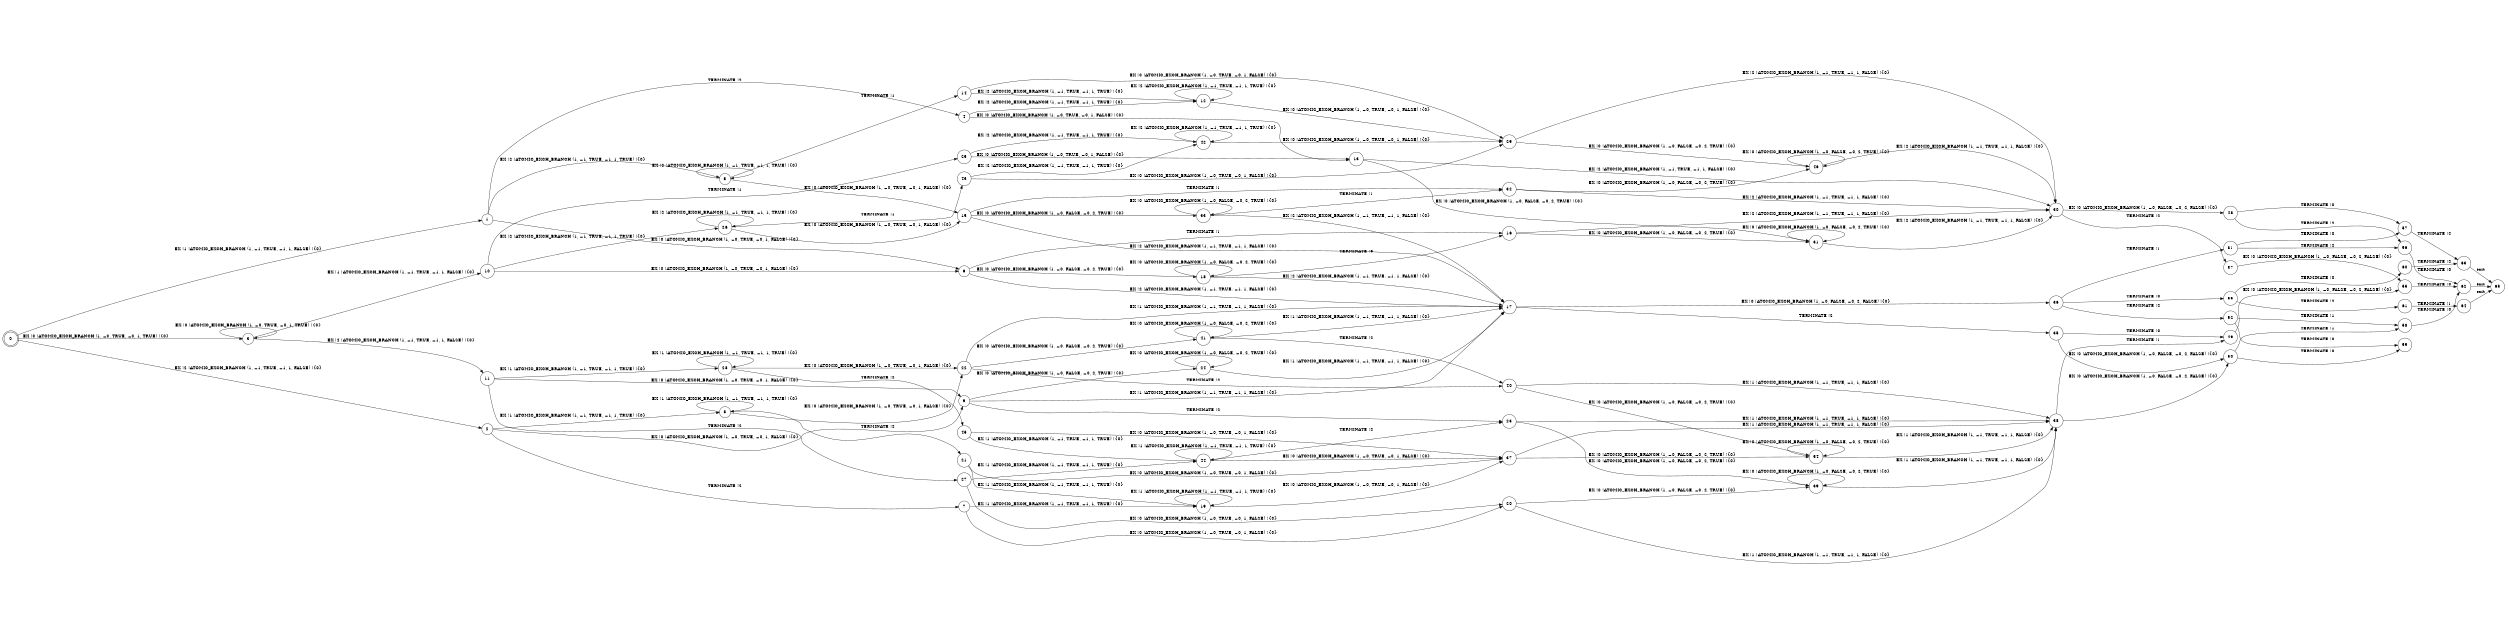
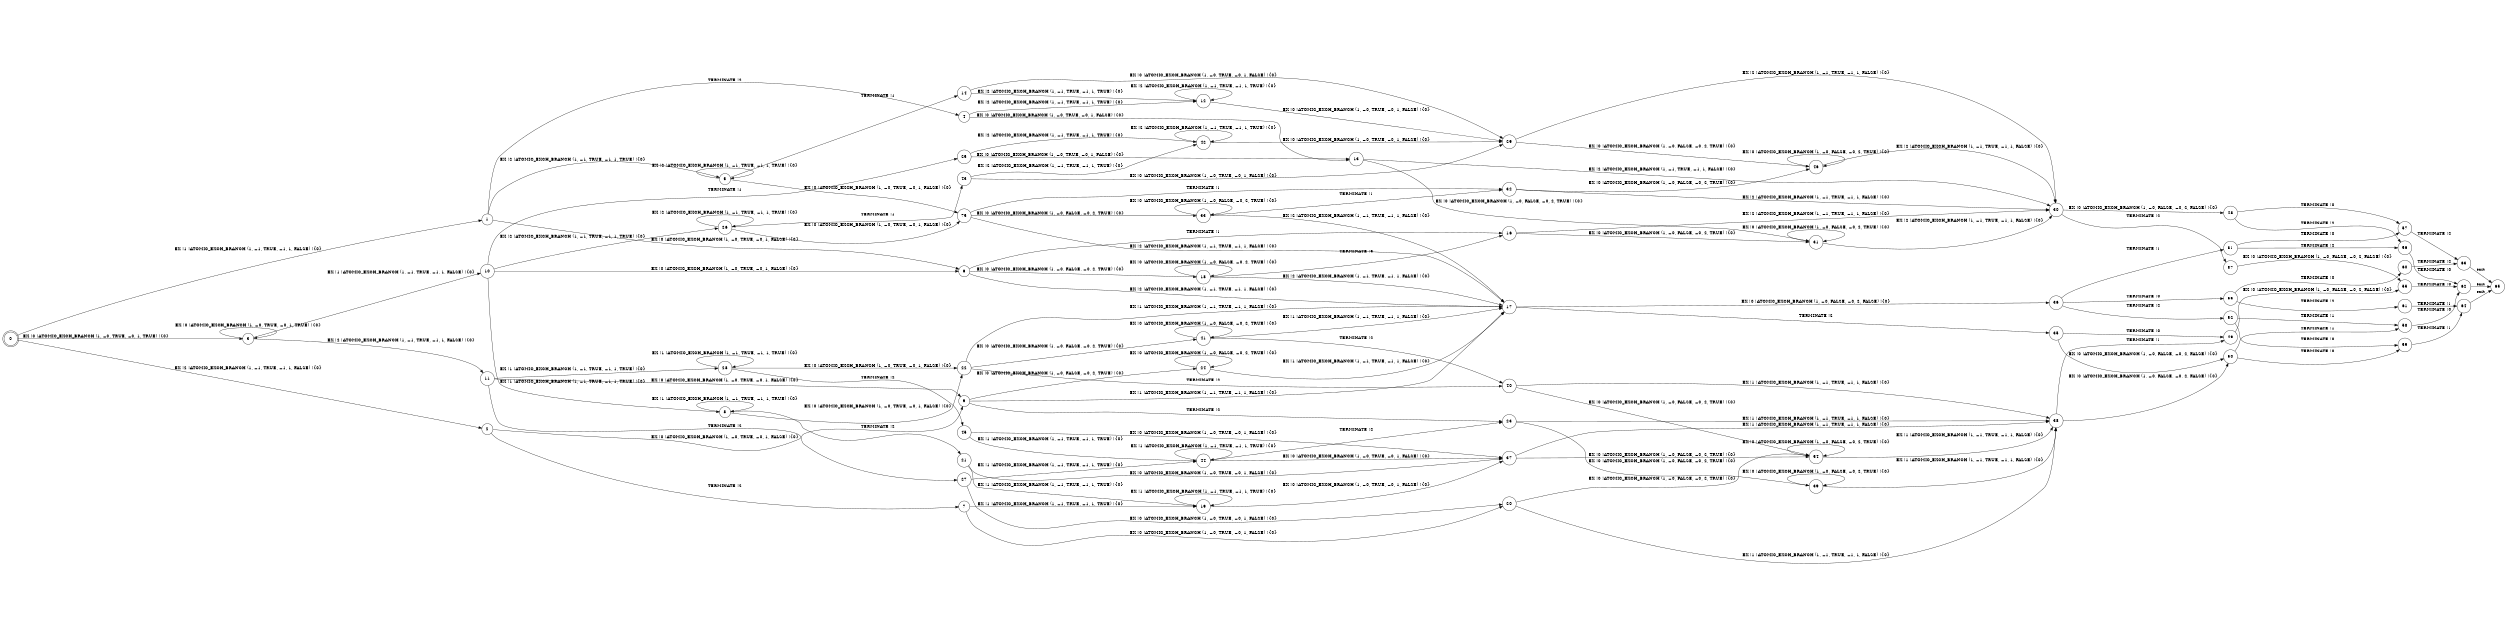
(964, 216) -> (964, 216)
none -> (2441, 337)
(605, 421) -> (554, 397)
(1661, 496) -> (1667, 487)
